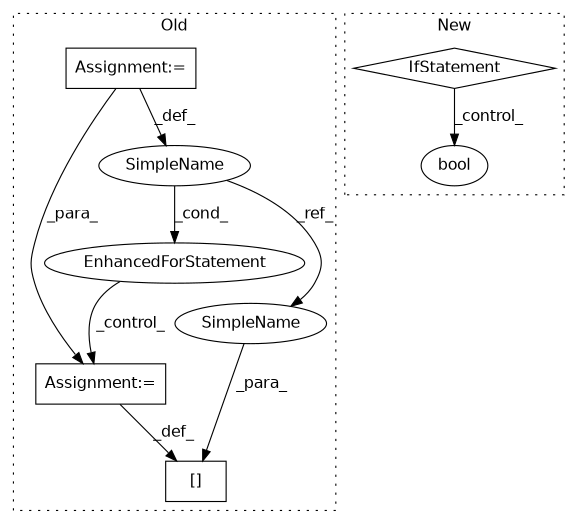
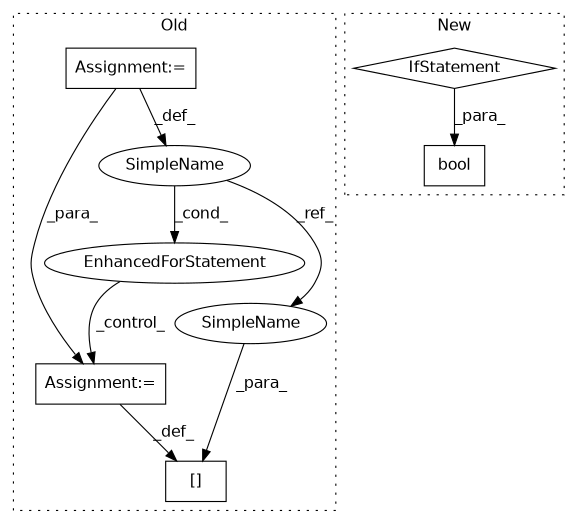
(489, 117) -> (480, 117)
(454, 166) -> (454, 166)
